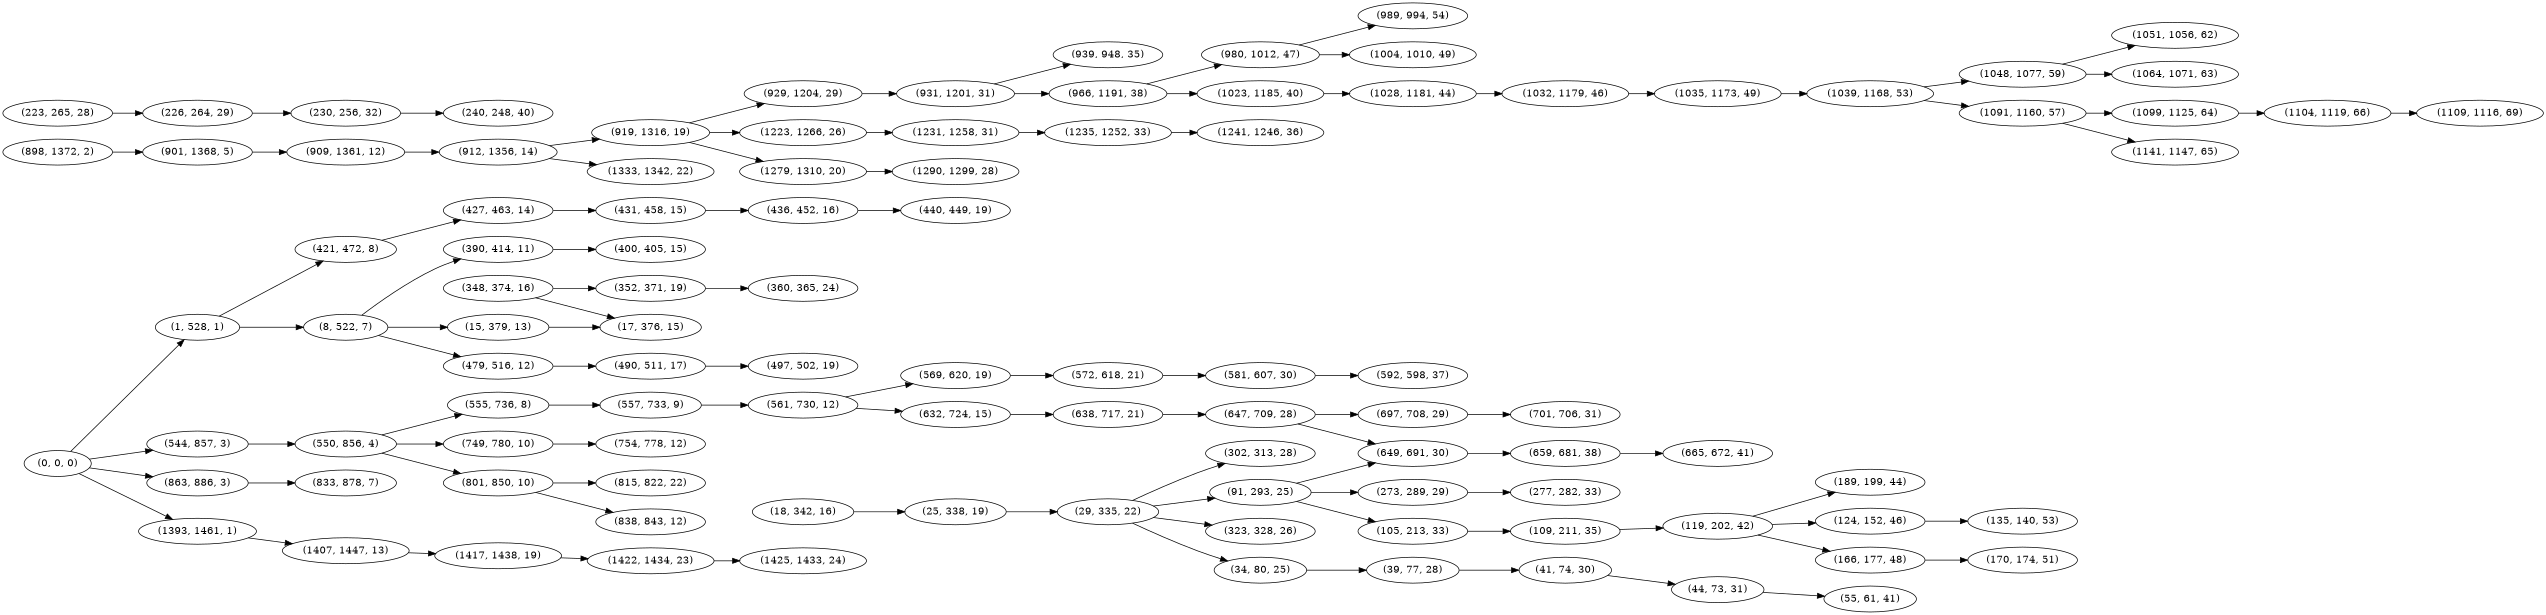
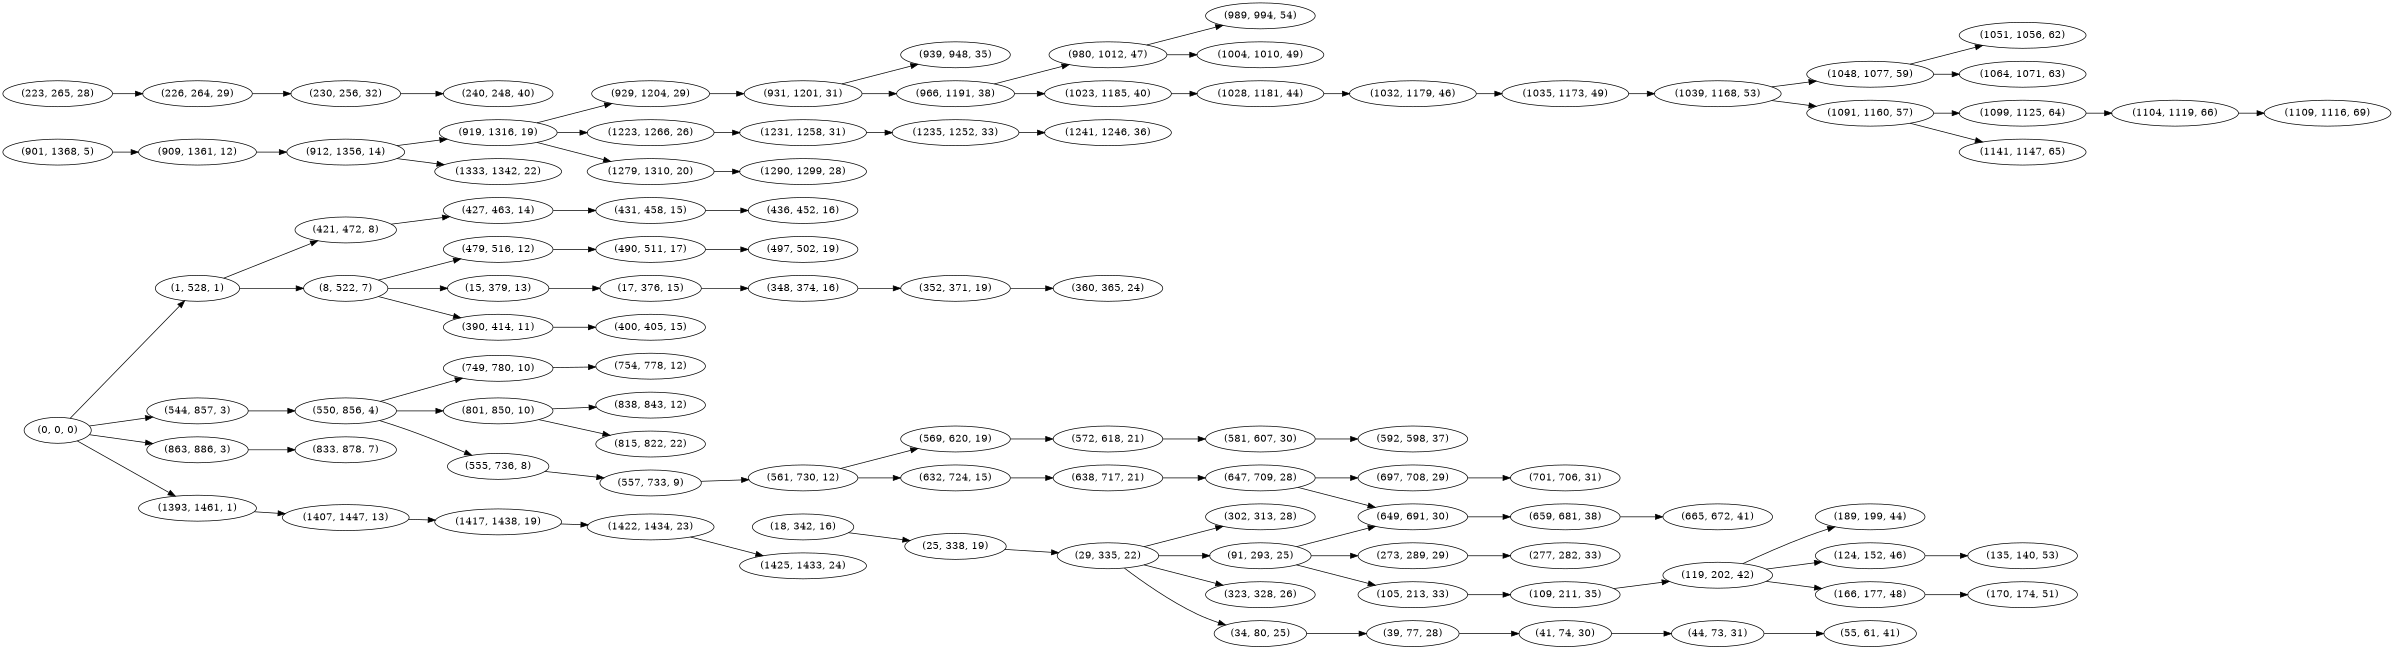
(58, 152) -> none
(956, 210) -> none
(572, 307) -> (721, 288)
